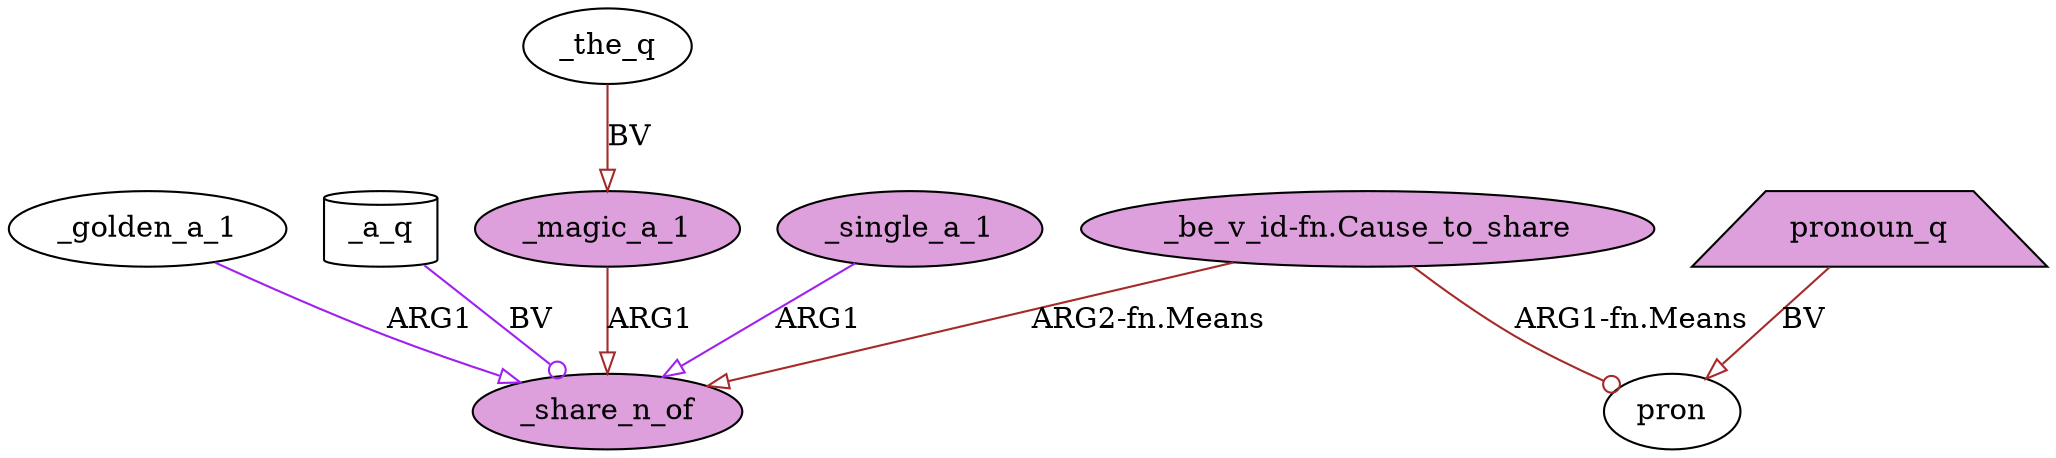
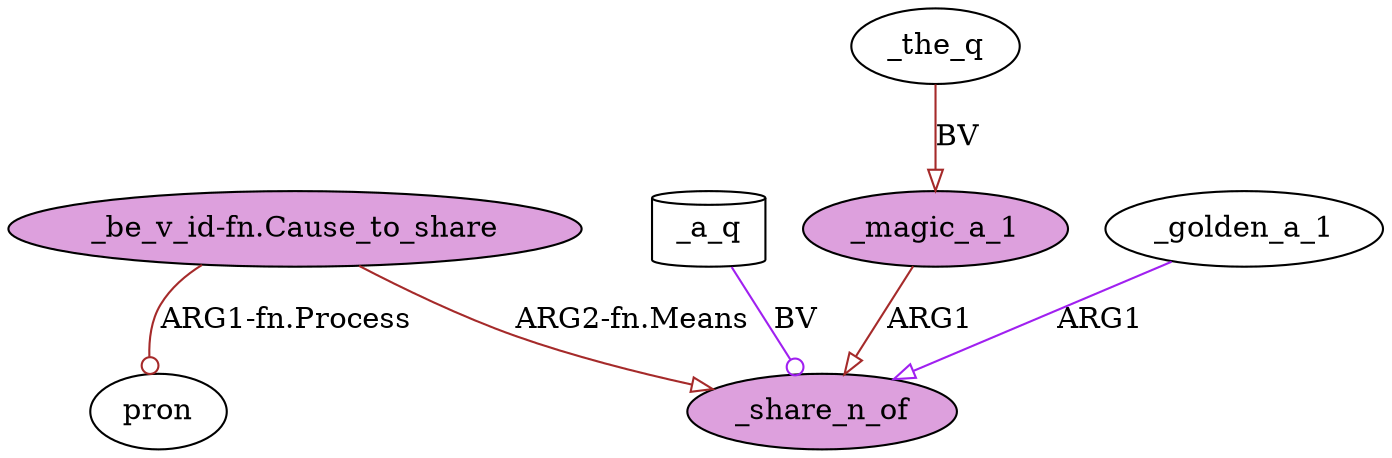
(910, 229) -> none
(1870, 229) -> none
(1632, 320) -> (287, 320)
